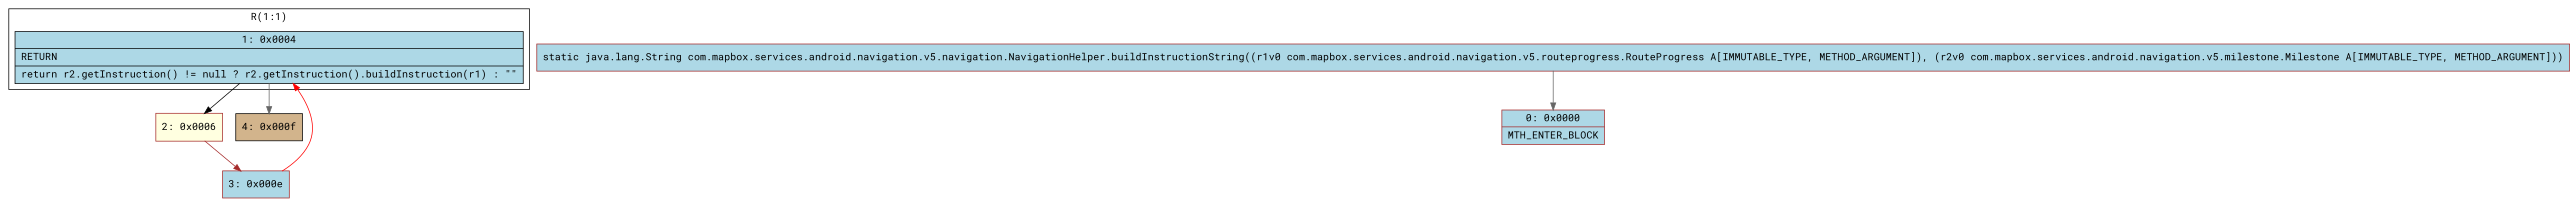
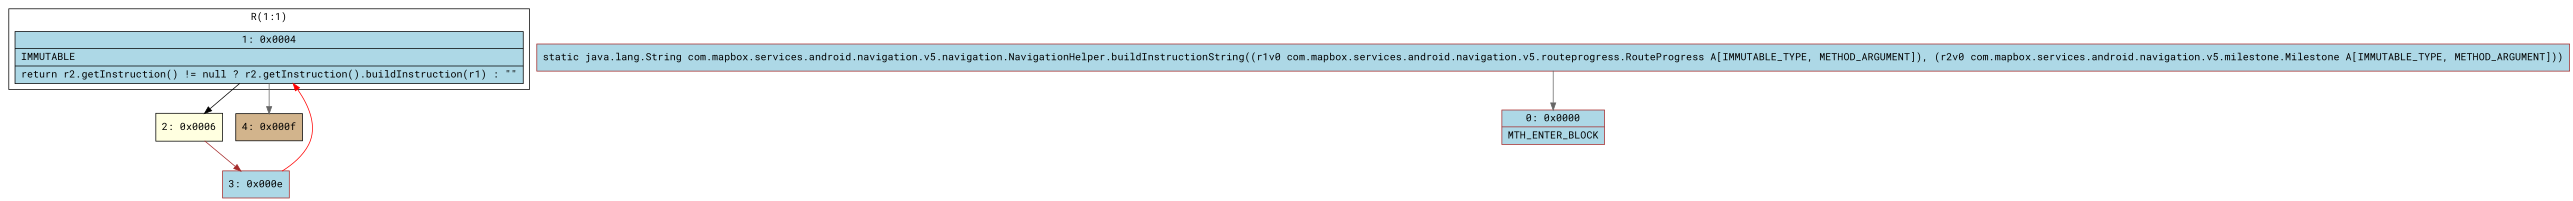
(39, 57) -> (48, 57)
(189, 127) -> (189, 127)
